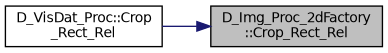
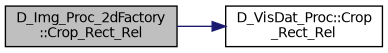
(180, 26) -> (195, 26)
